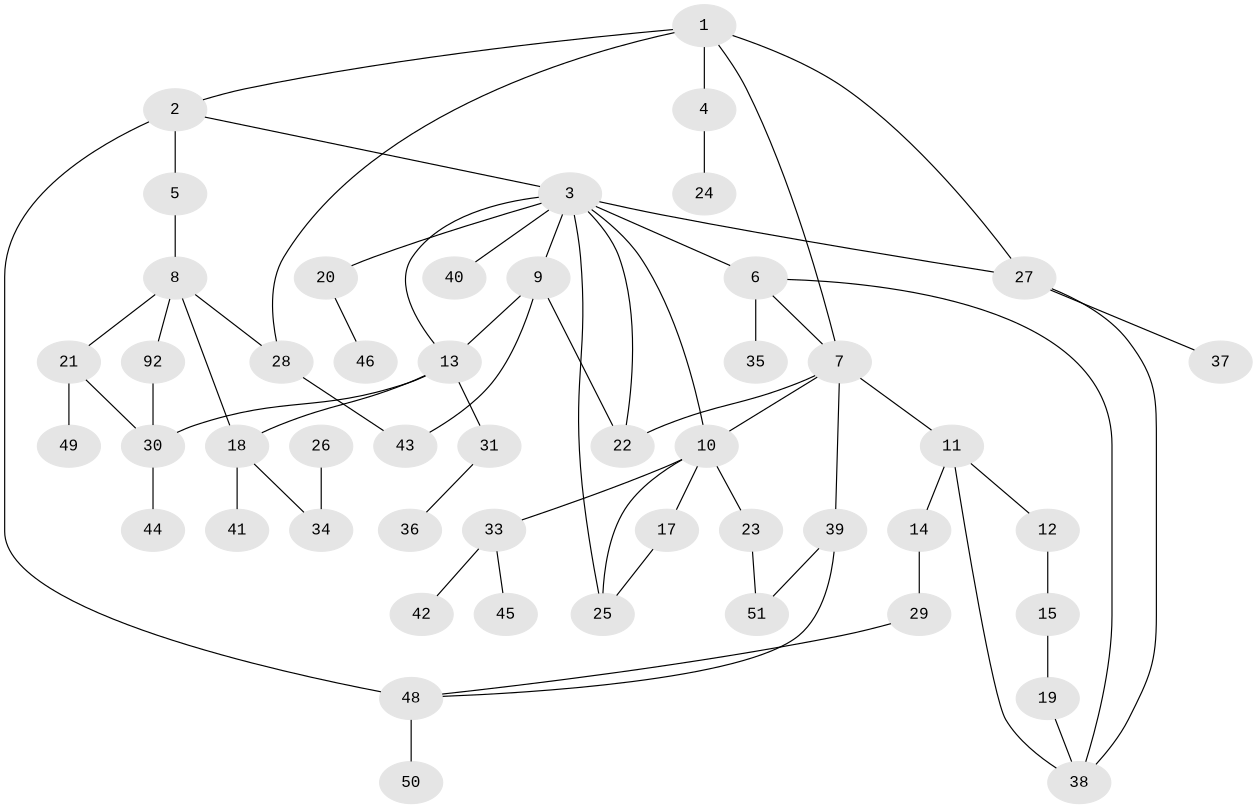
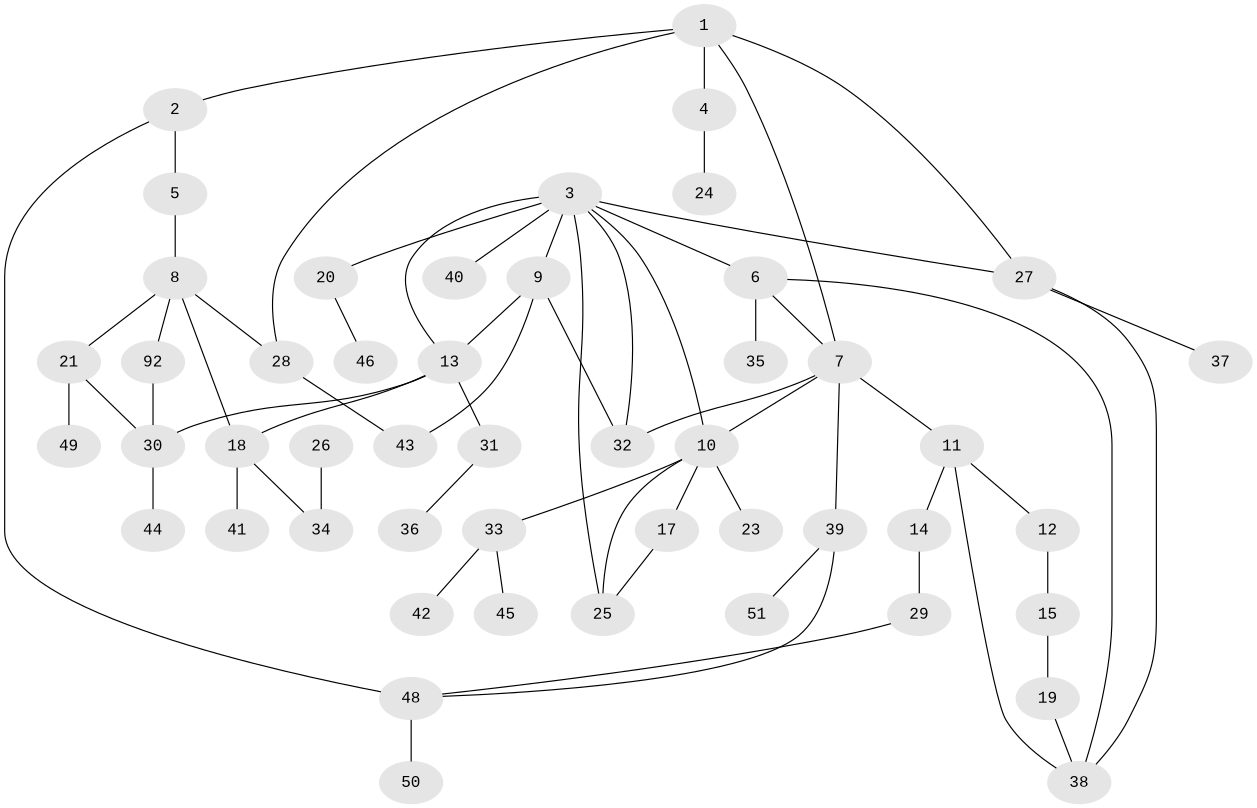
(372, 152) -> none
(623, 446) -> (623, 446)
(754, 572) -> none
